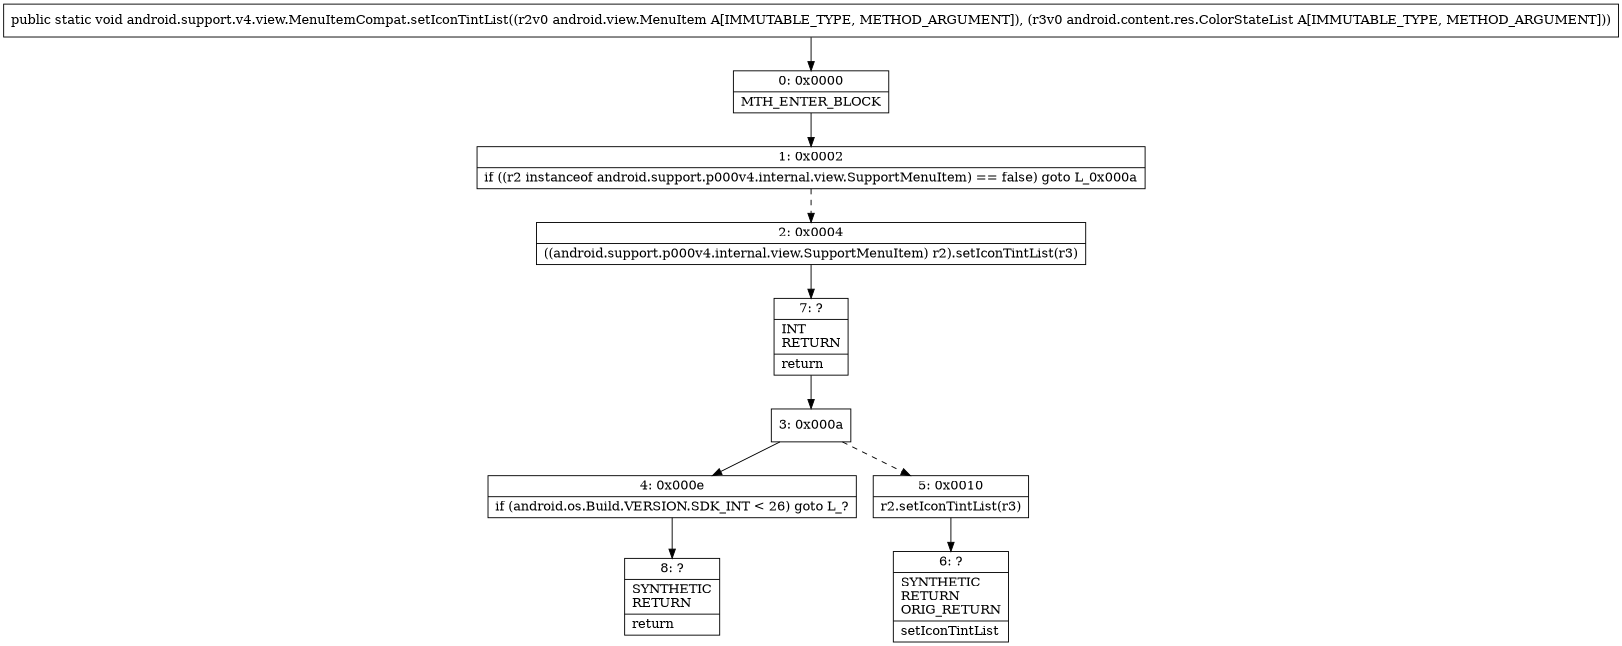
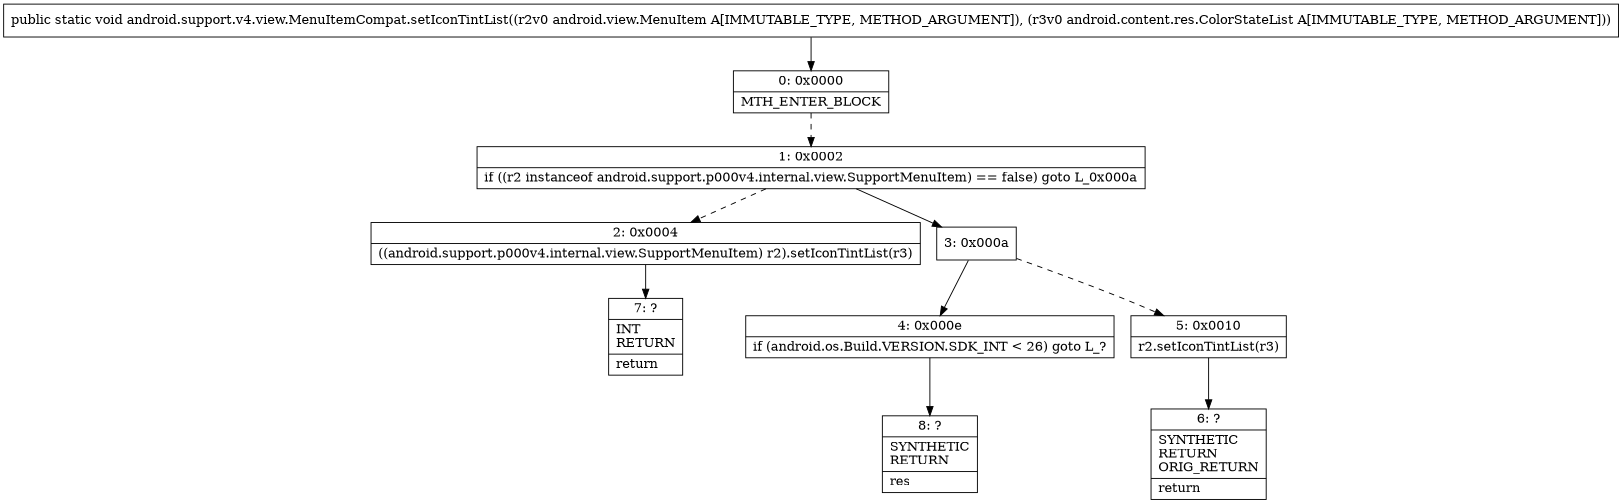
(811, 125) -> (811, 125)
(811, 387) -> (895, 206)
(653, 624) -> (900, 482)
(950, 631) -> (1179, 488)
